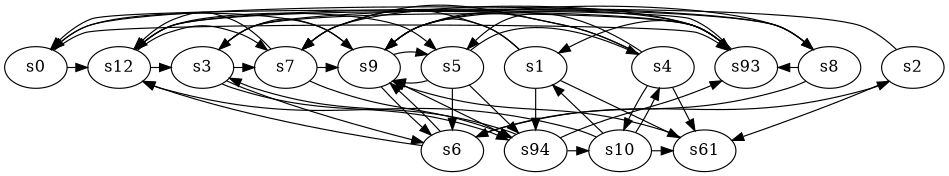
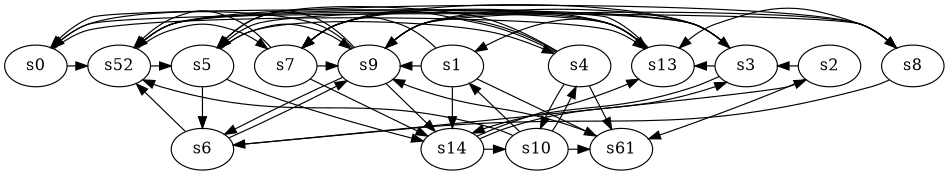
(119, 67) -> (119, 66)
(746, 67) -> (663, 66)
(332, 118) -> (480, 12)
(536, 151) -> (452, 149)
